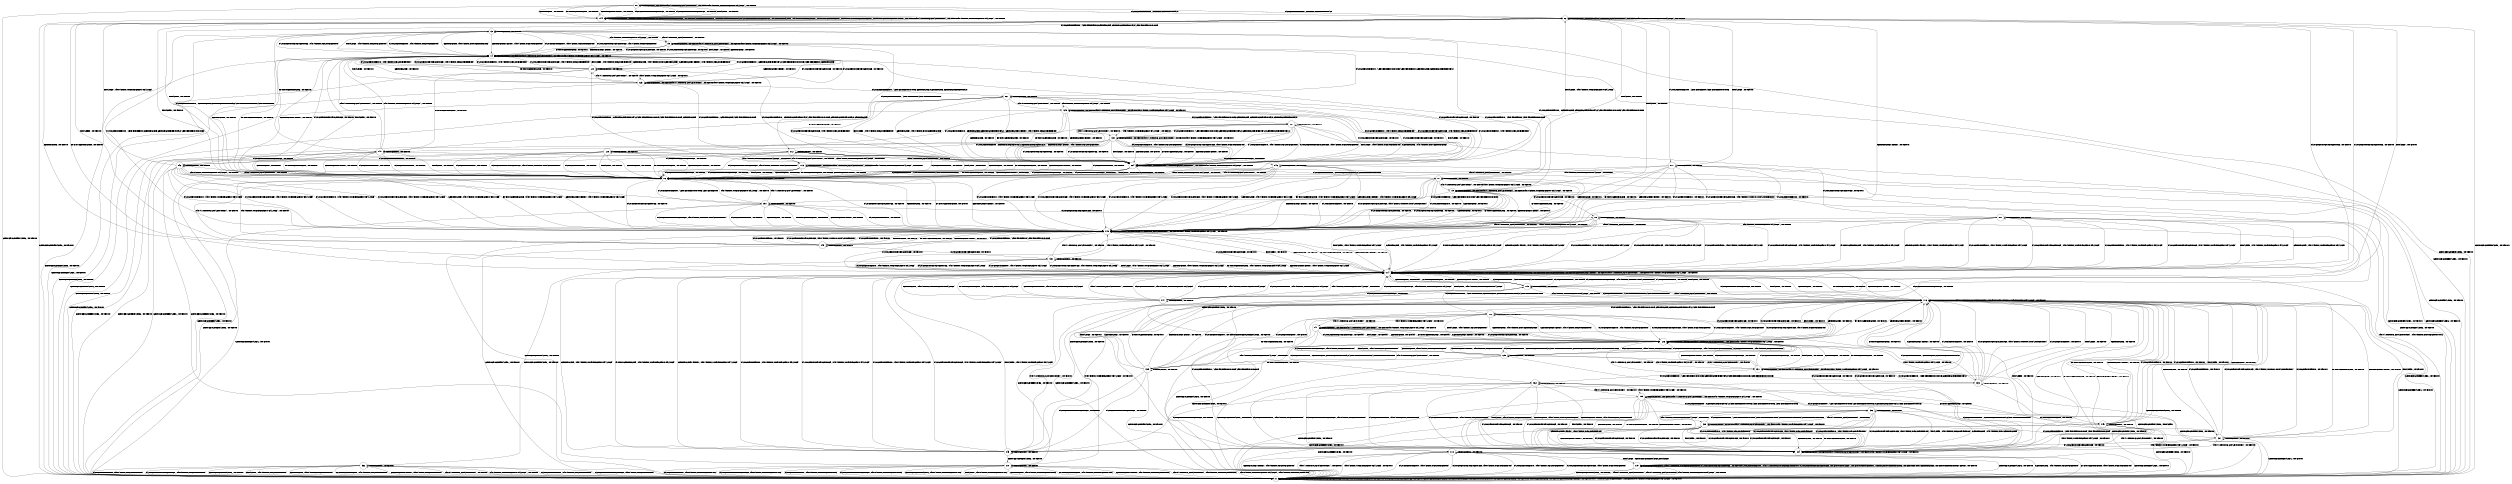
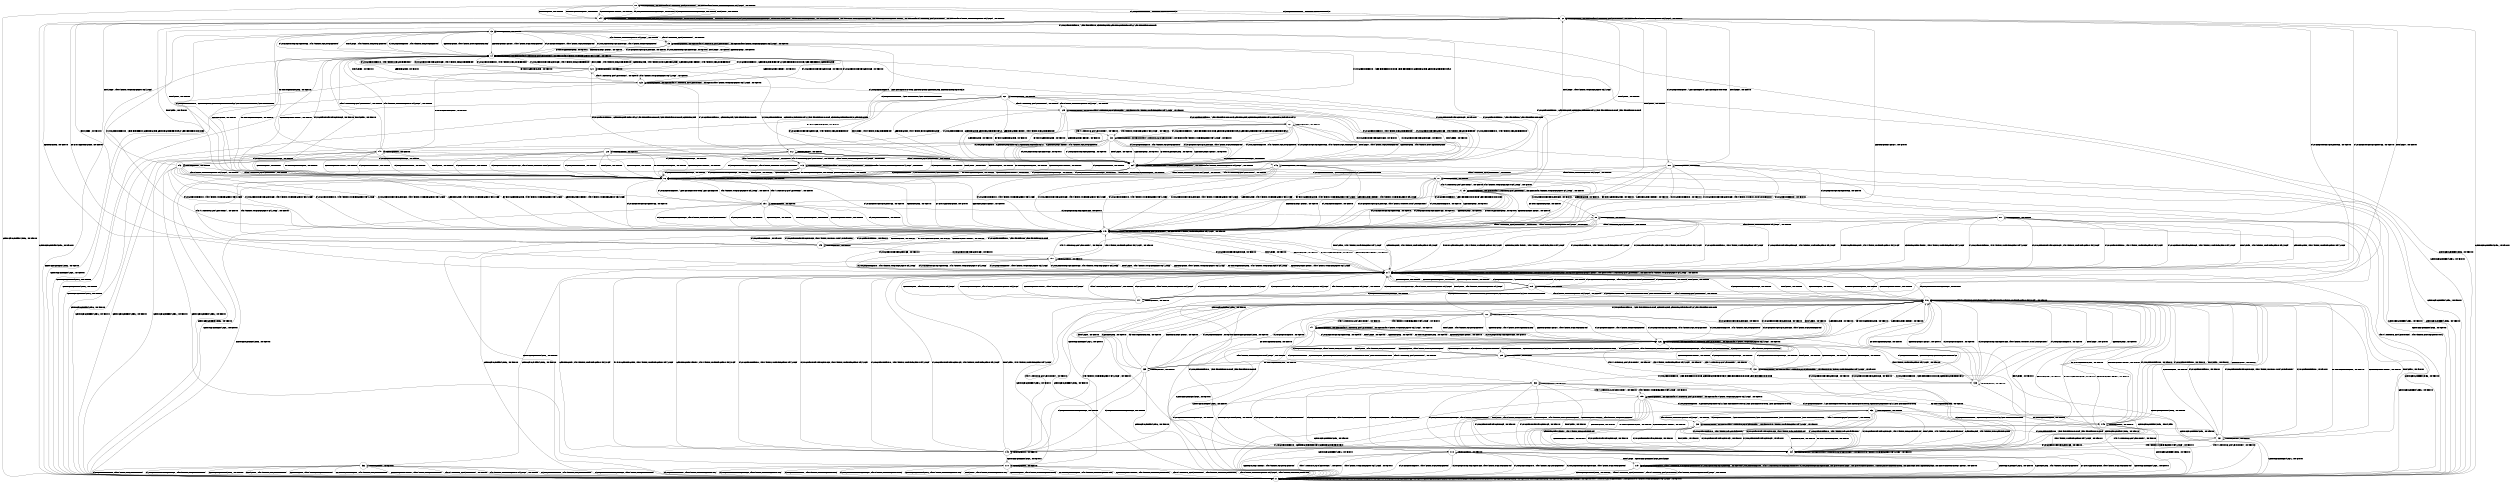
(397, 159) -> (399, 159)
(1326, 445) -> (1309, 445)
